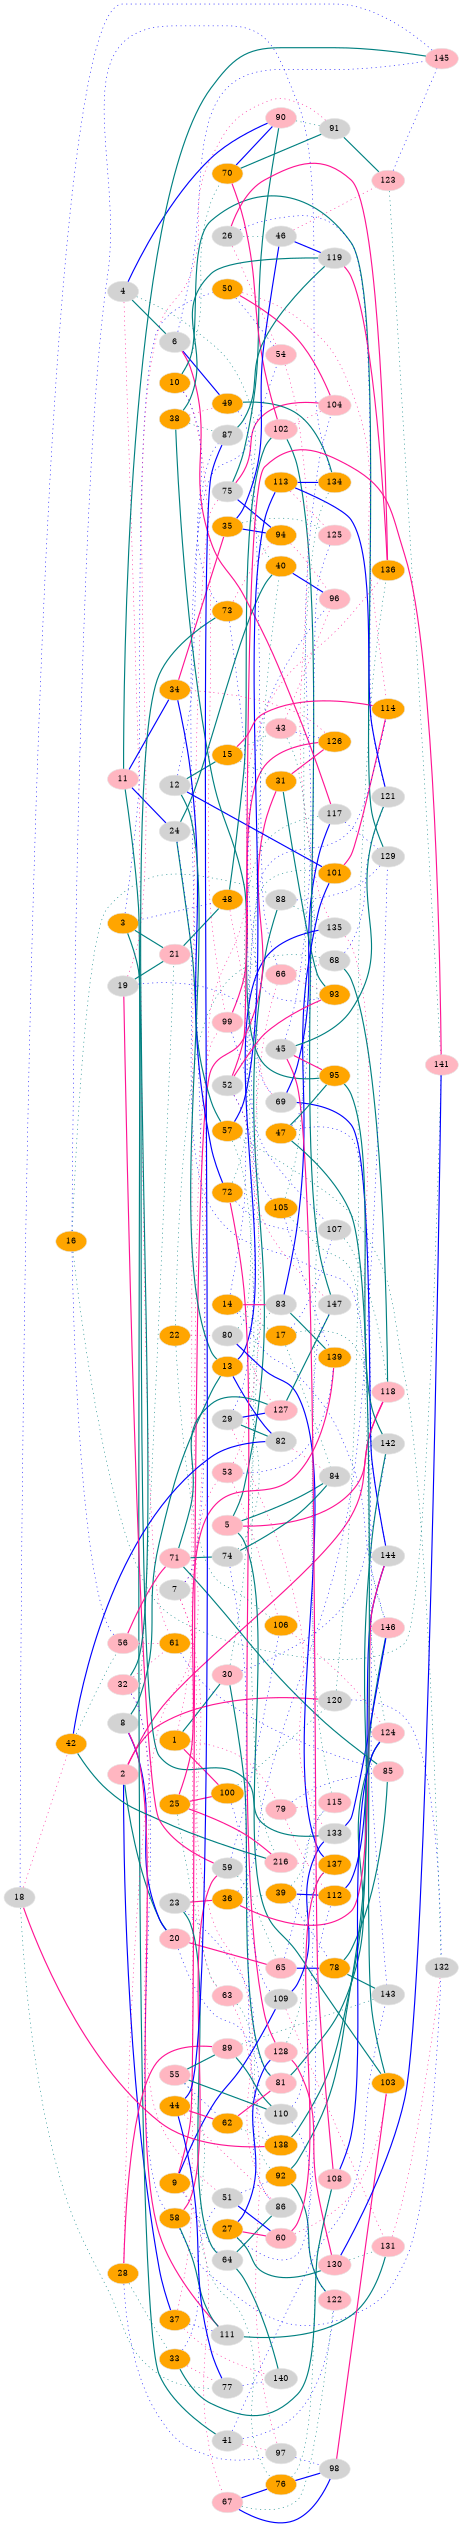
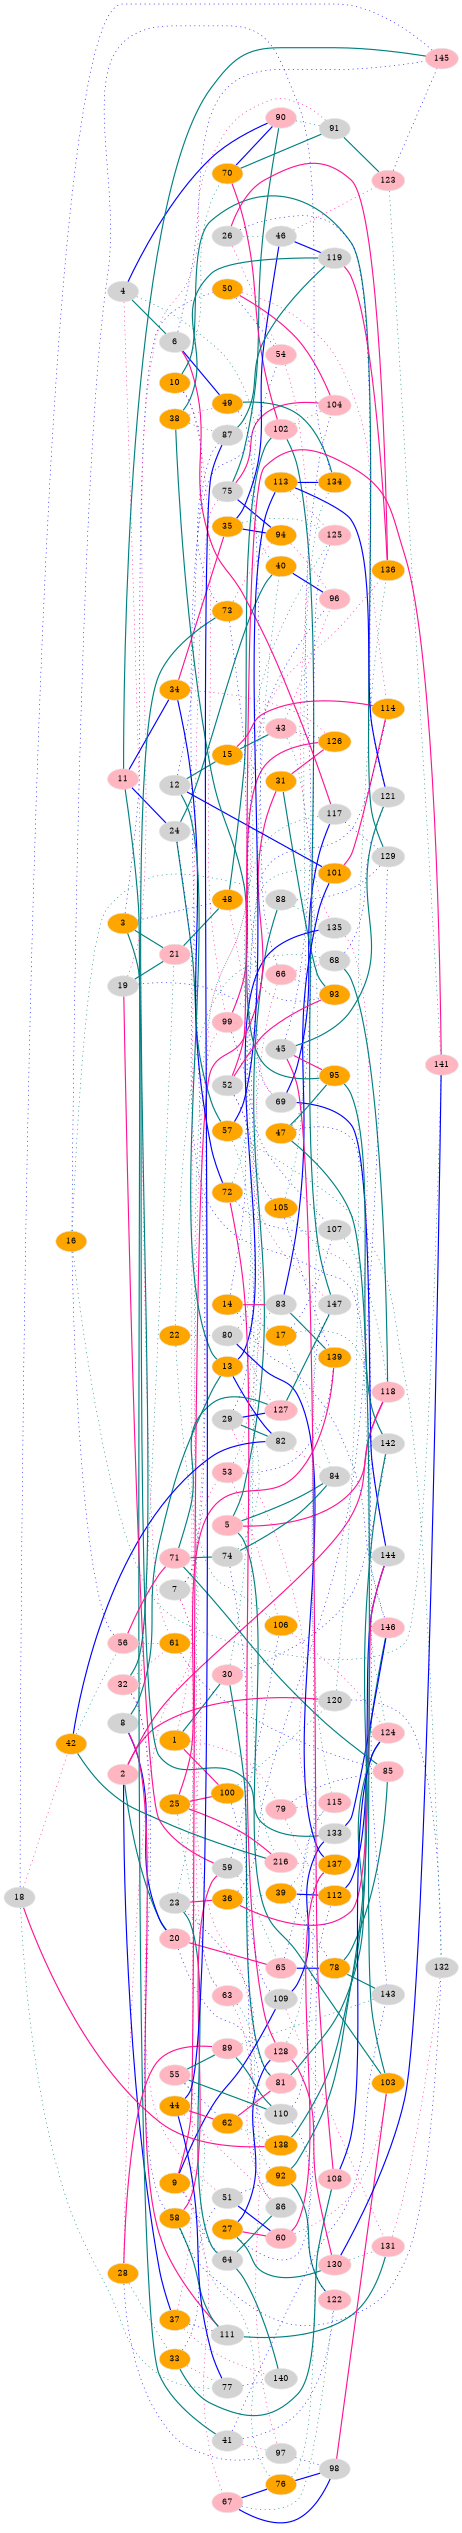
(254, 742) -> (254, 742)
none -> (196, 1208)
